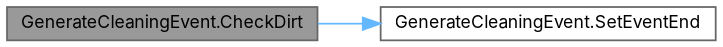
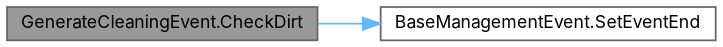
(548, 24) -> (548, 24)
